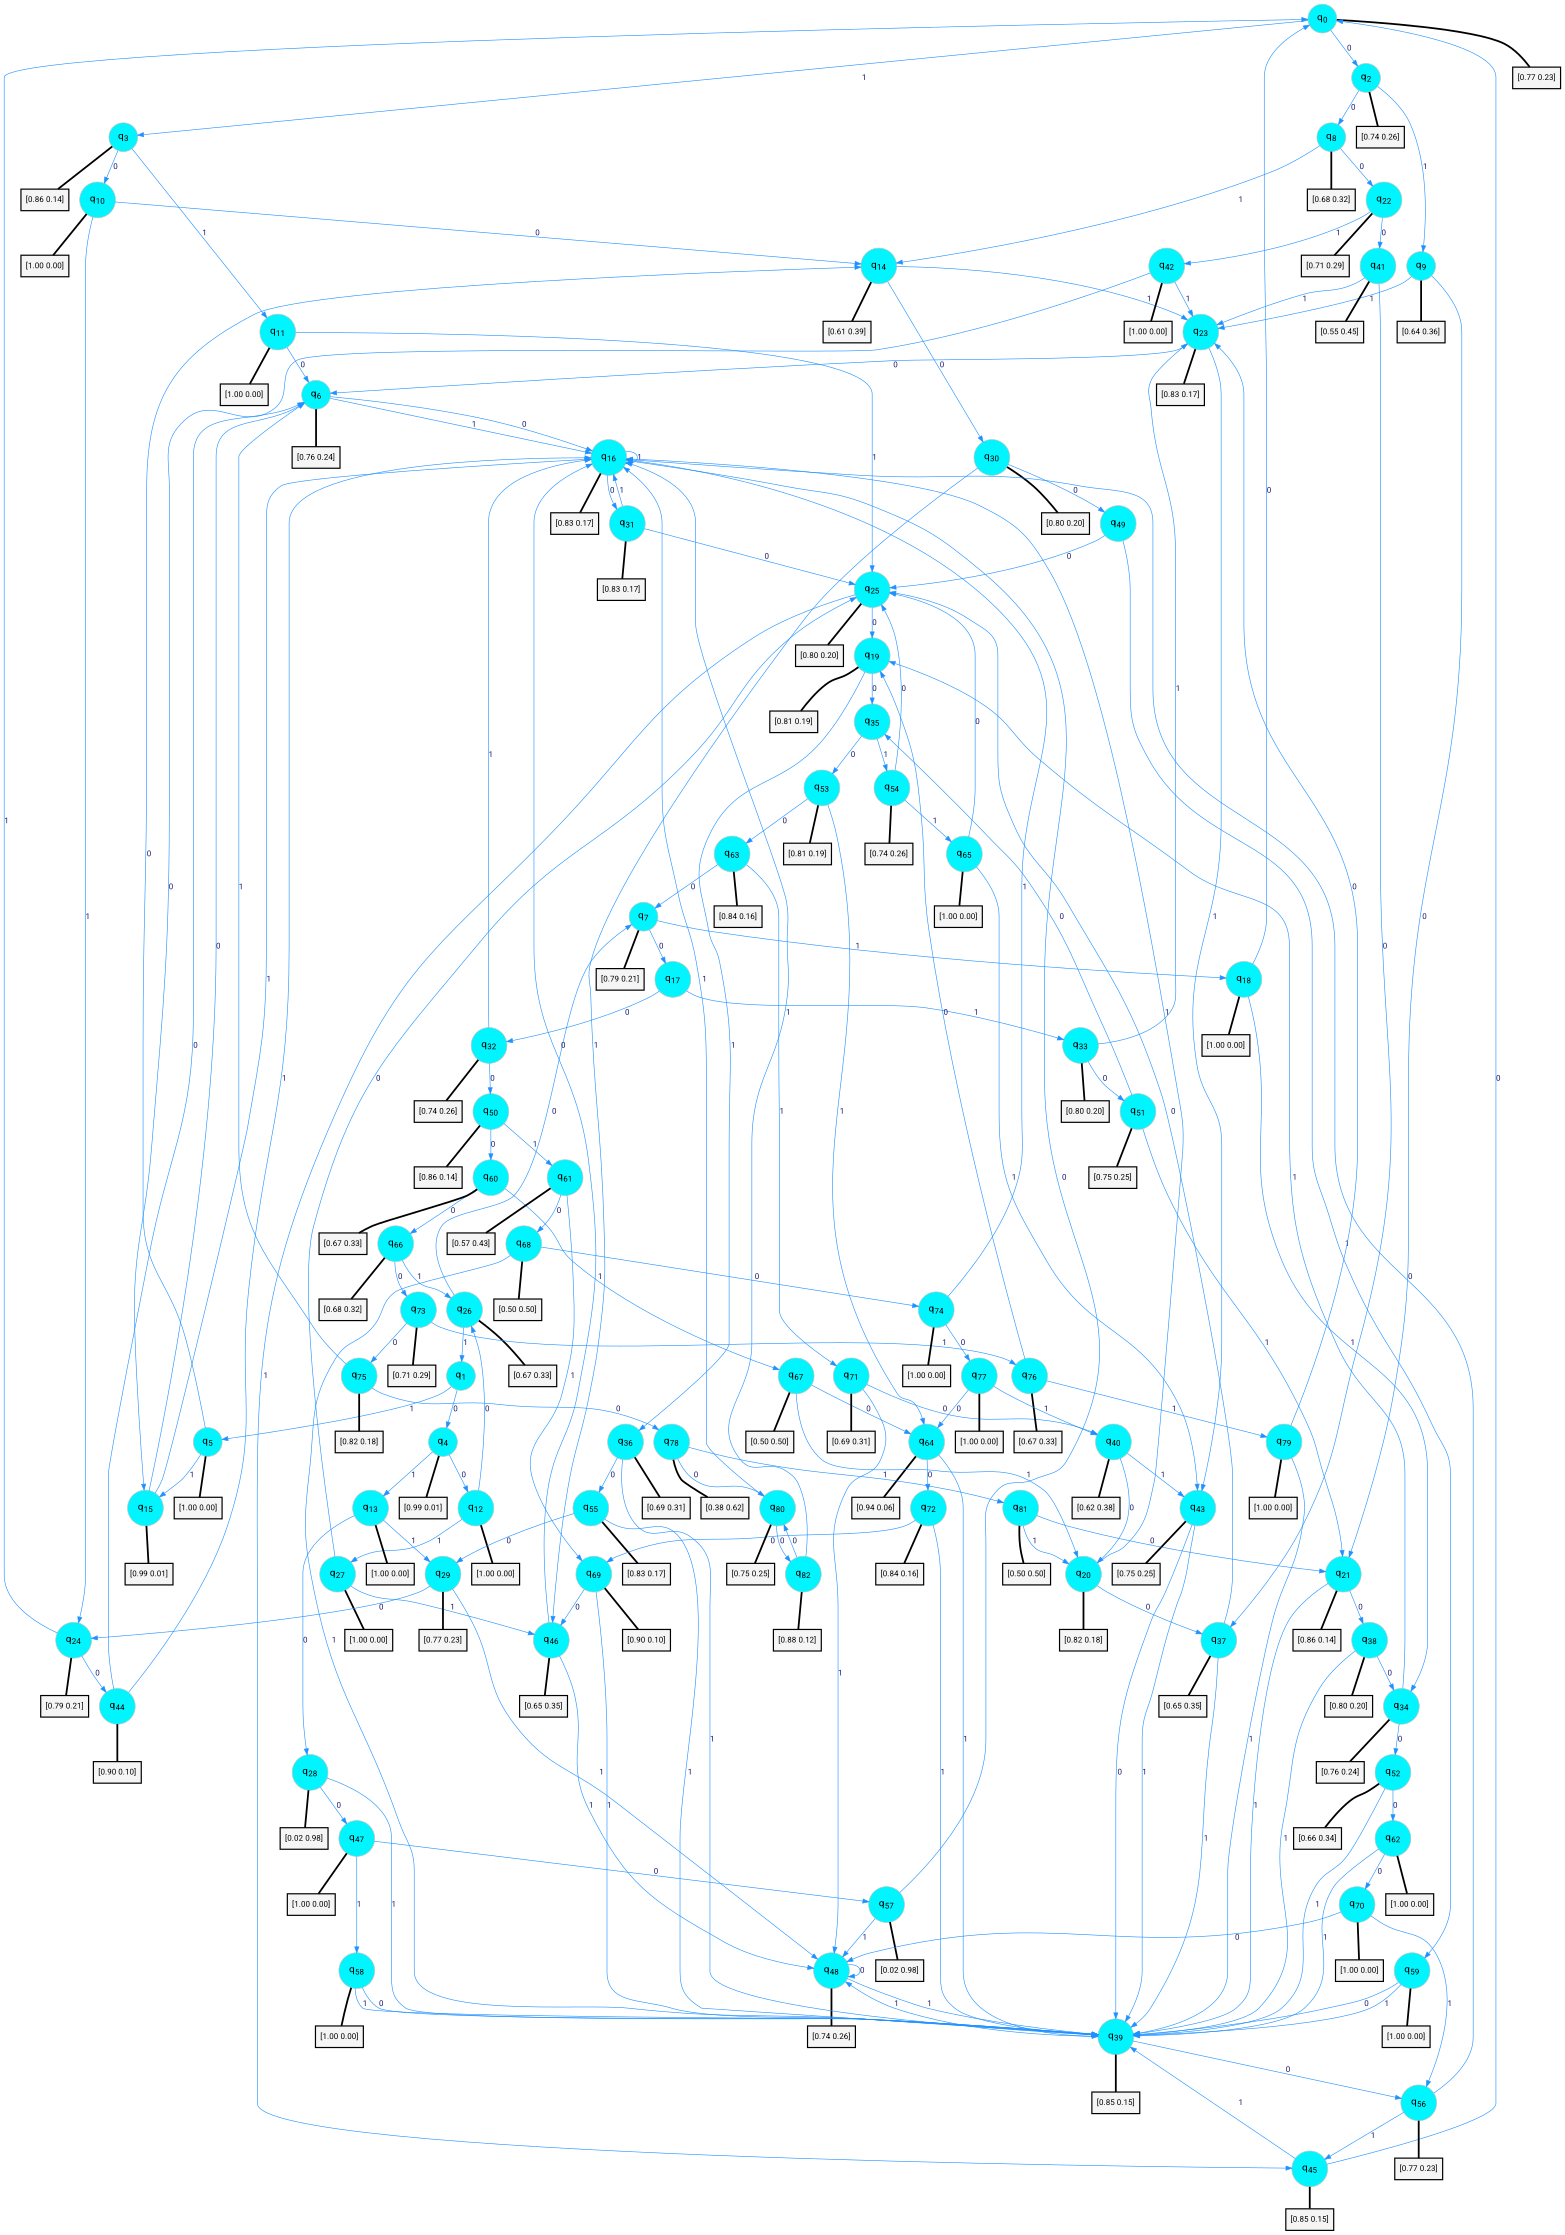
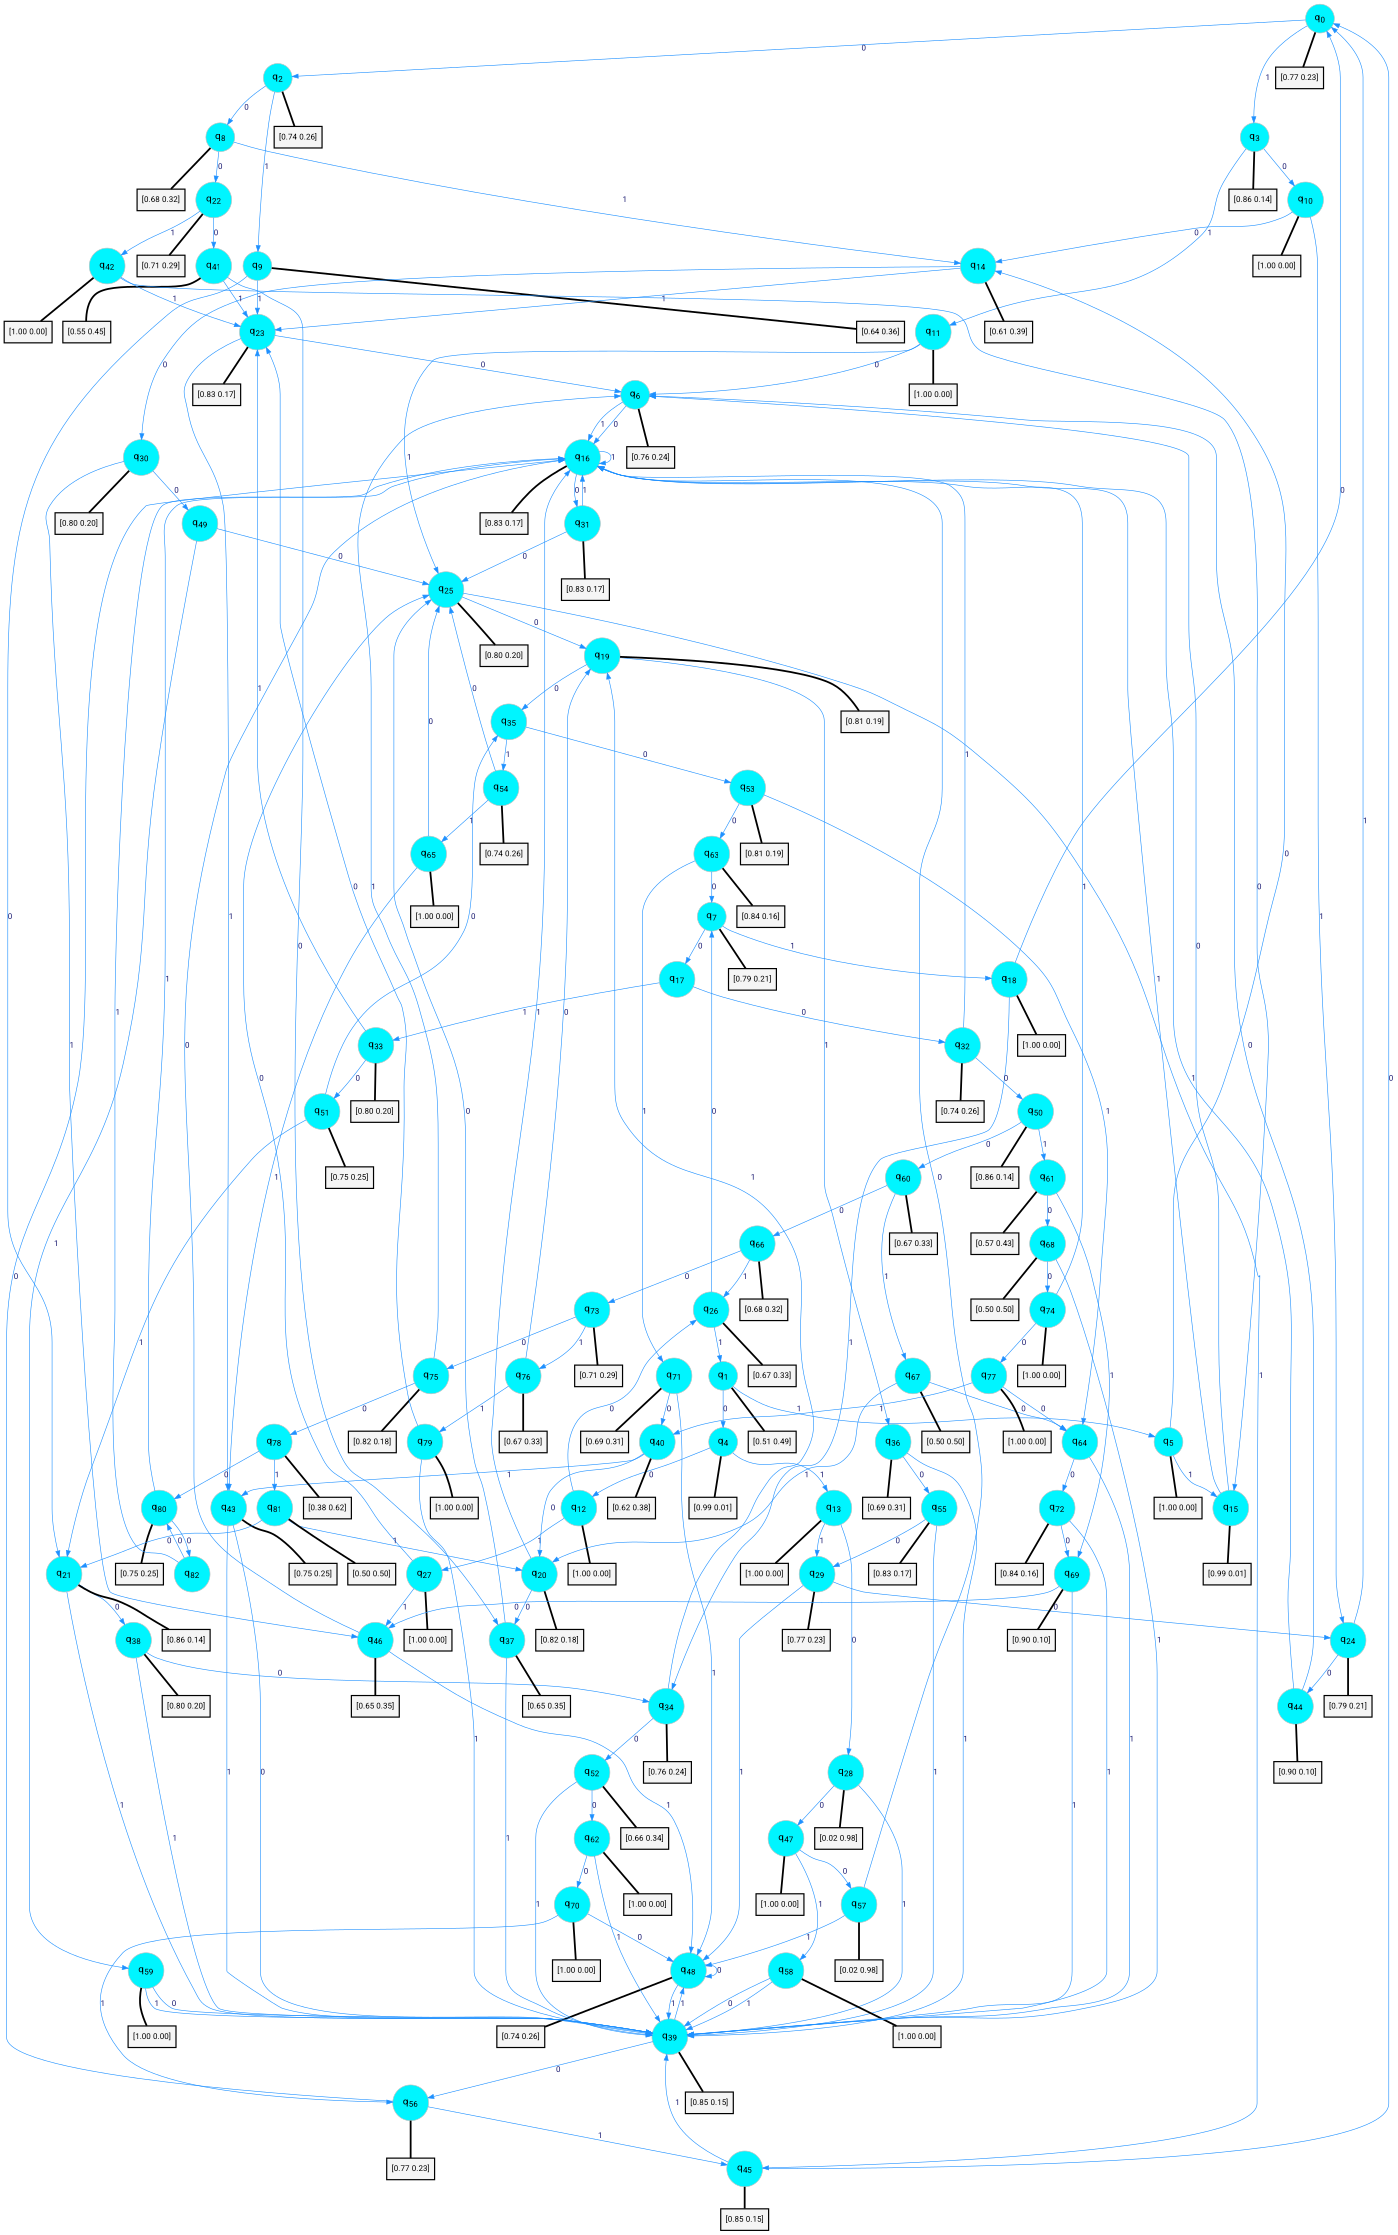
none -> (772, 1442)
(876, 1508) -> none
(797, 1640) -> none
